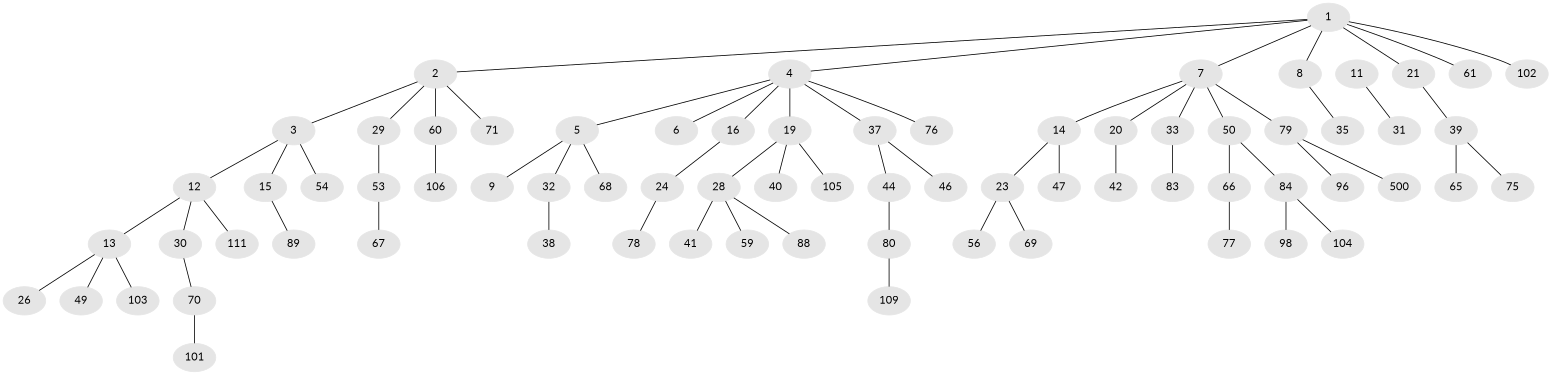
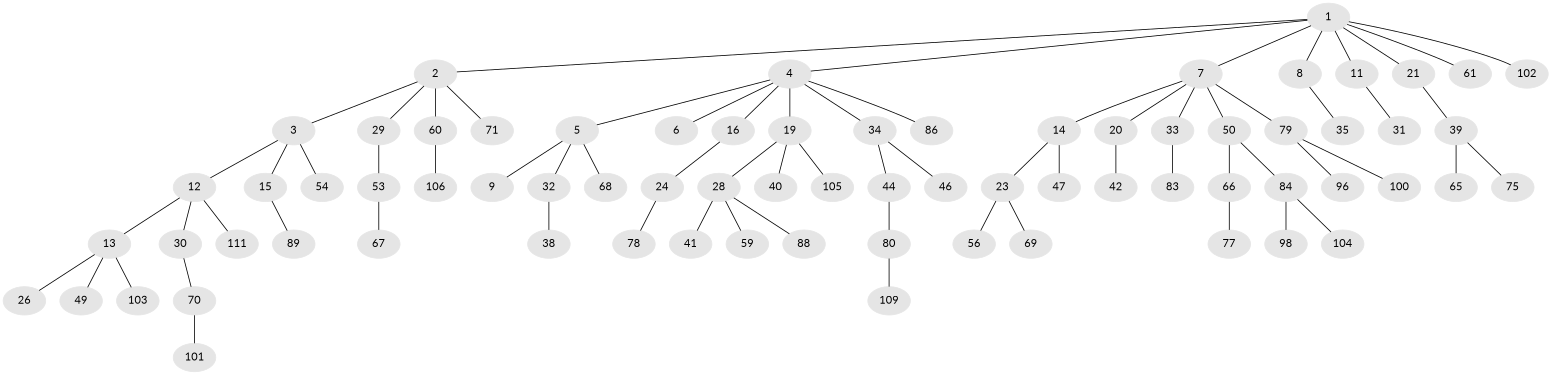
none -> (1343, 46)
(875, 131) -> (875, 131)
(932, 131) -> (932, 131)
(1399, 187) -> (1399, 187)
